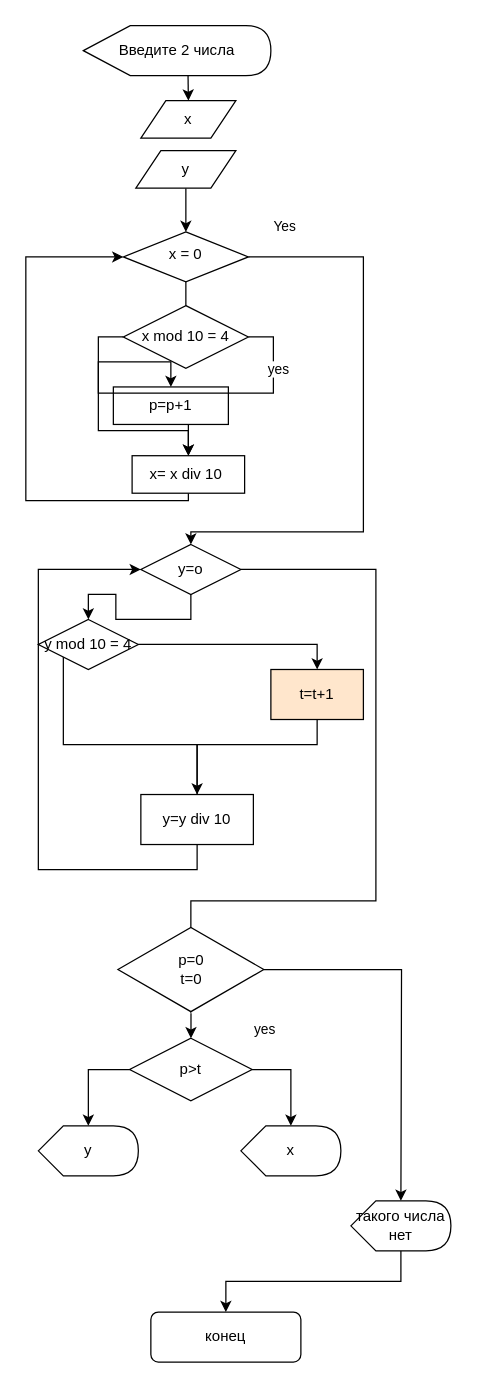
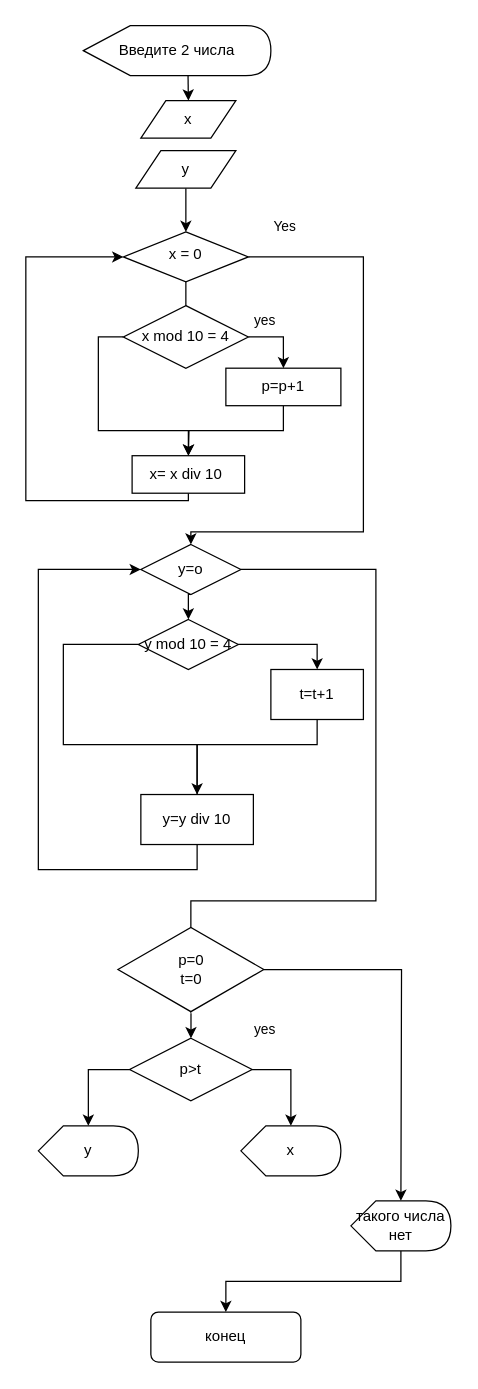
(171, 406) -> (283, 387)
(88, 644) -> (188, 644)
(317, 694) -> (317, 694)
